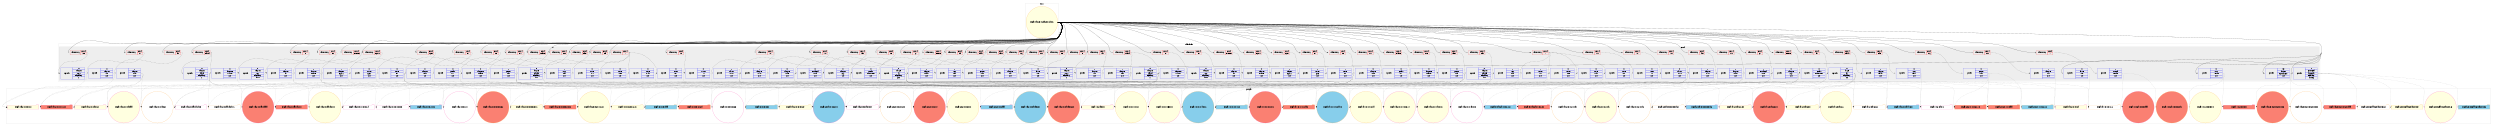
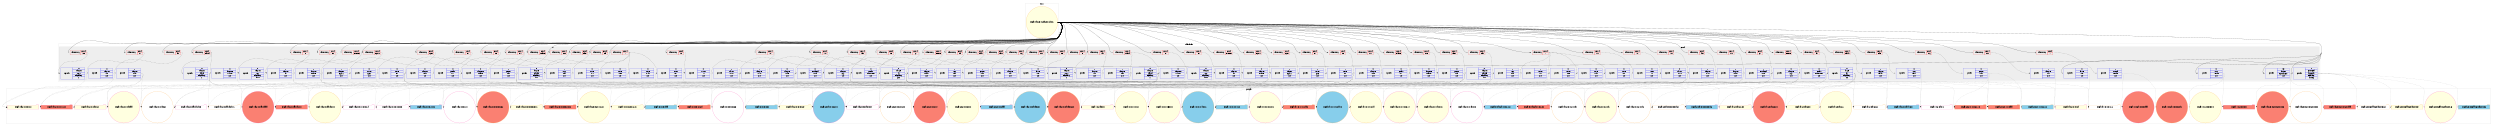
(1265, 107) -> (1265, 107)
